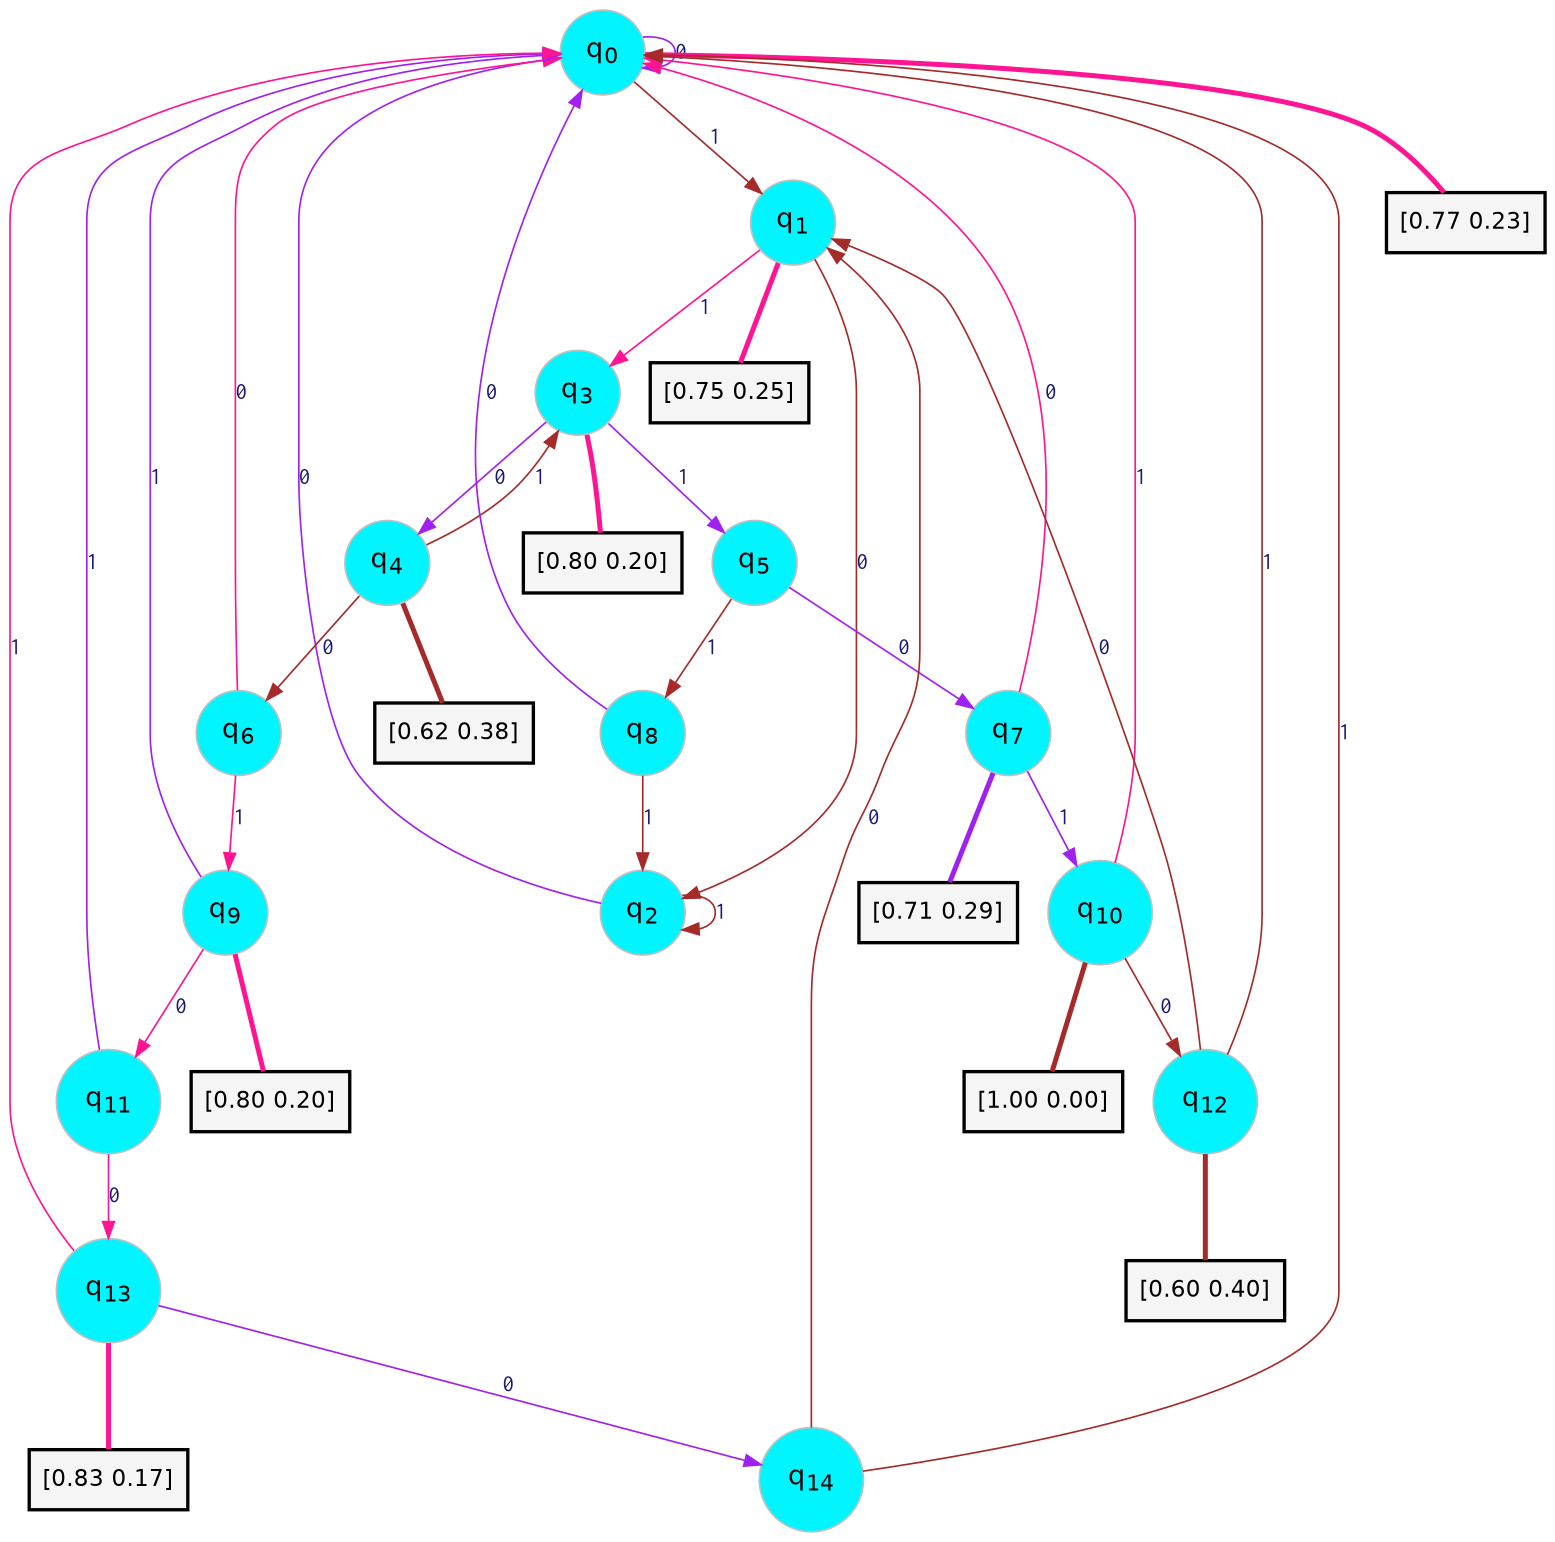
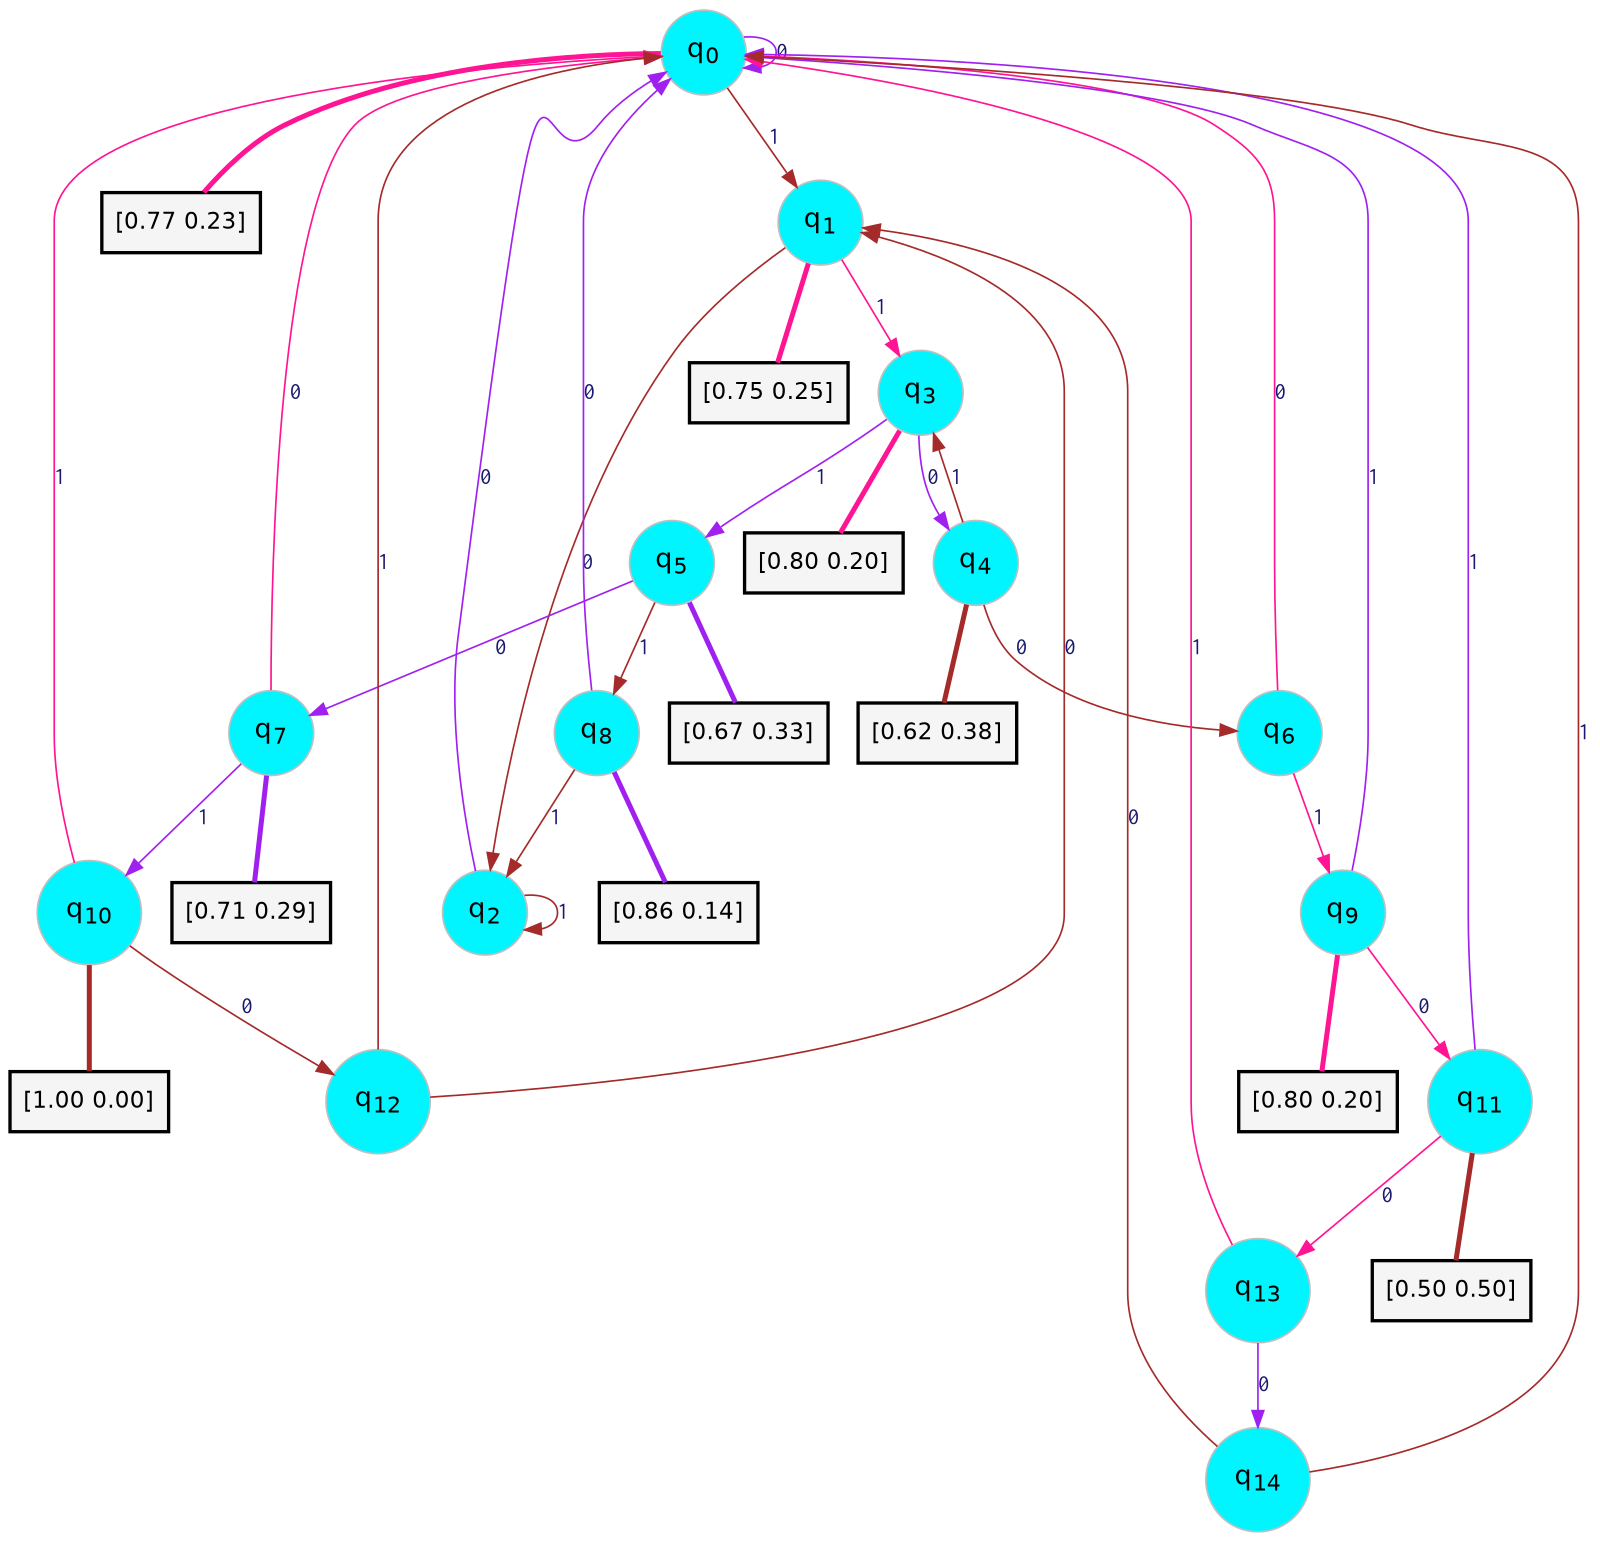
none -> (749, 733)
none -> (679, 913)
(1205, 1291) -> none
none -> (1452, 1291)
(109, 1480) -> none
